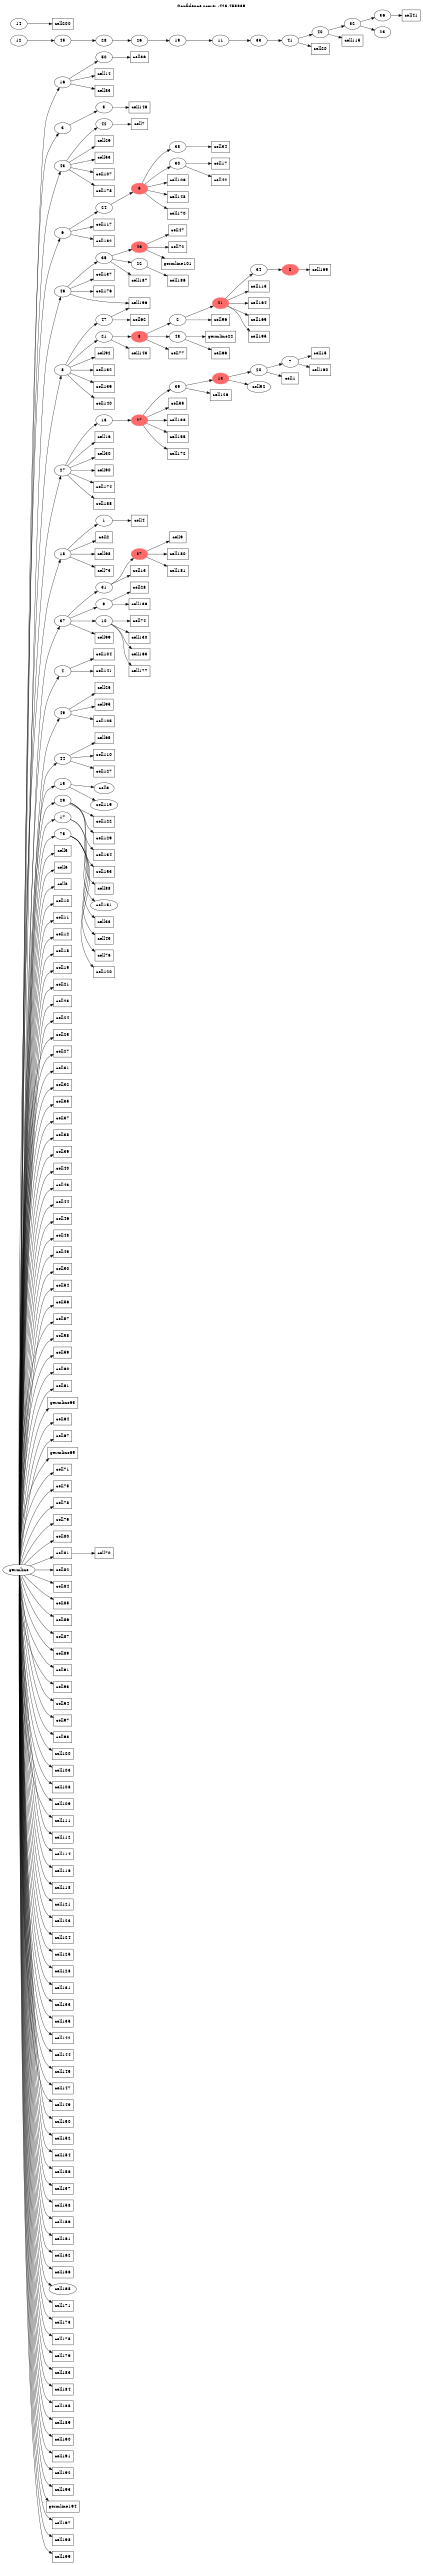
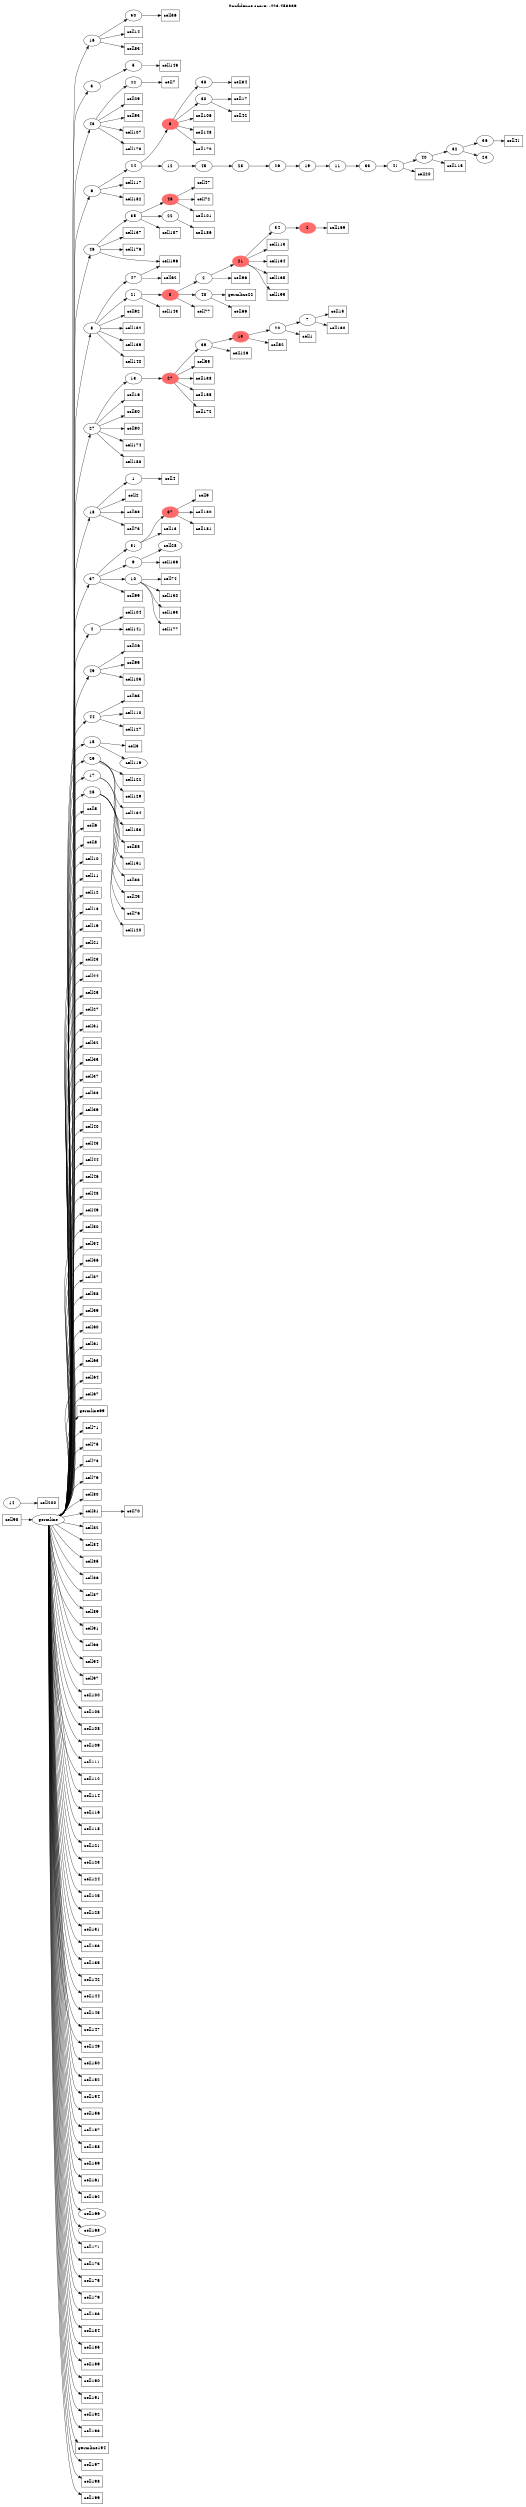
none -> (150, 166)
(178, 264) -> (204, 216)
(259, 387) -> (278, 345)
(139, 588) -> (170, 546)
(104, 788) -> (134, 746)
(63, 834) -> (92, 792)
(104, 905) -> (134, 864)
(63, 1403) -> (92, 1361)
(27, 1657) -> (25, 1520)
(63, 2272) -> (92, 2214)
